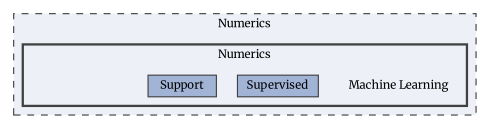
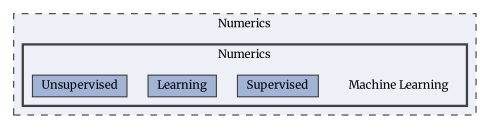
none -> (80, 86)
(182, 86) -> (182, 86)
